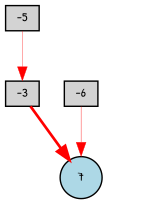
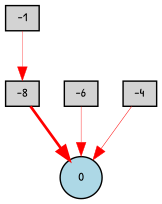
(22, 18) -> (22, 18)
(22, 94) -> (22, 94)
none -> (140, 94)
(81, 178) -> (81, 178)
